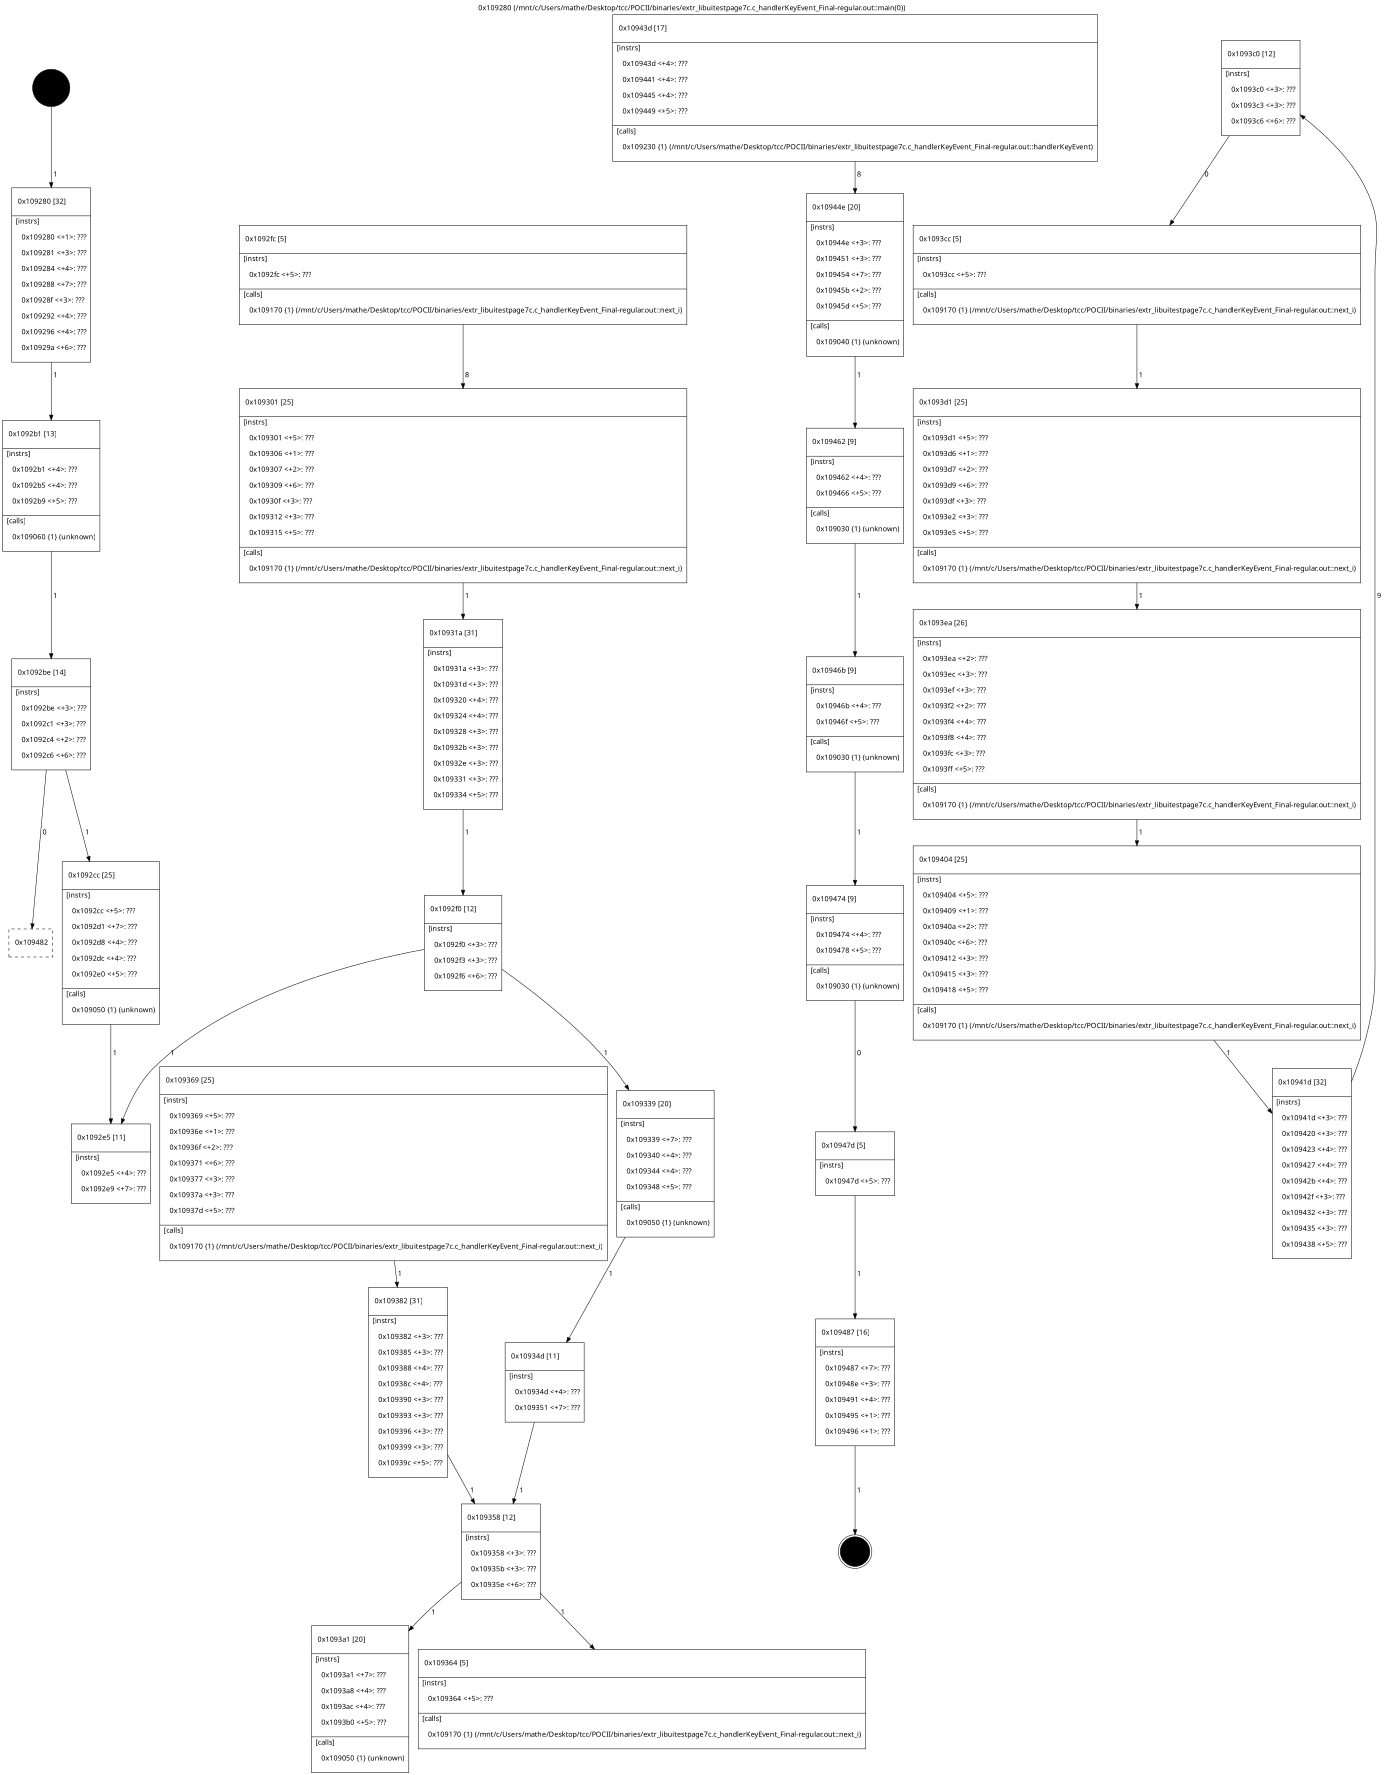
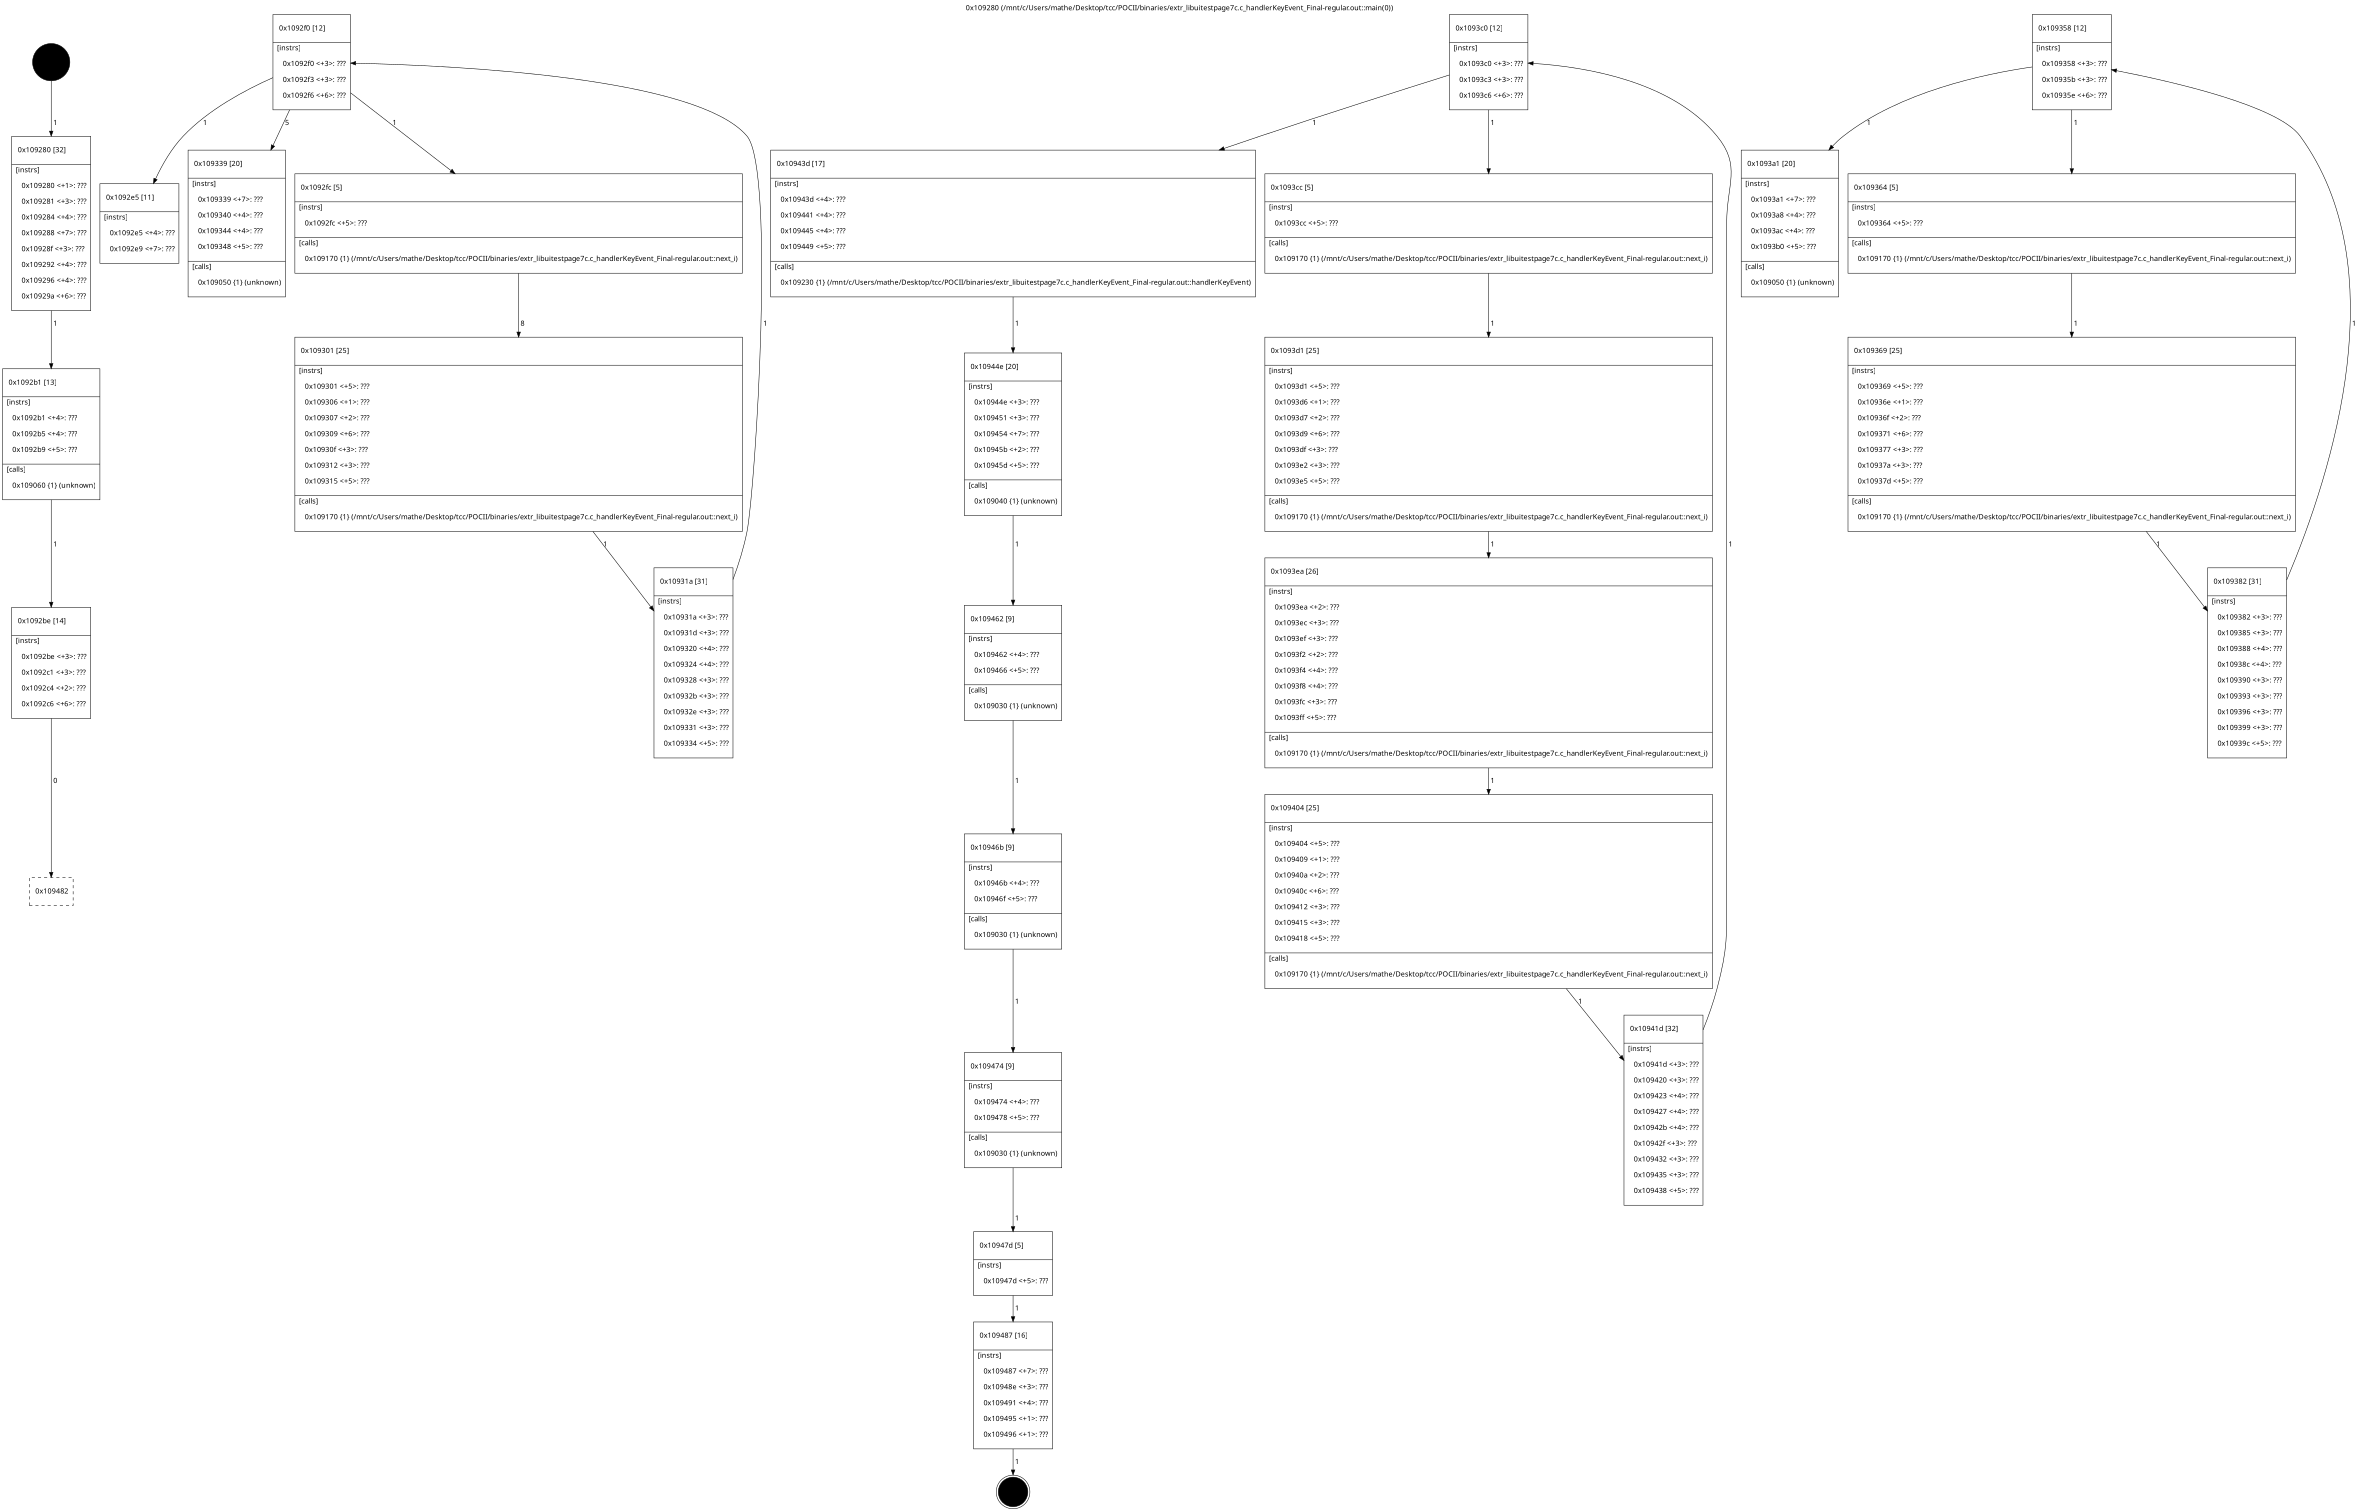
none -> (1336, 111)
none -> (401, 132)
(858, 175) -> (1016, 324)
(1206, 175) -> (1492, 123)
none -> (2072, 303)
(1378, 596) -> (1730, 545)
(111, 943) -> none
(605, 1053) -> (286, 123)
(858, 1053) -> (1016, 1219)
(545, 1382) -> none
